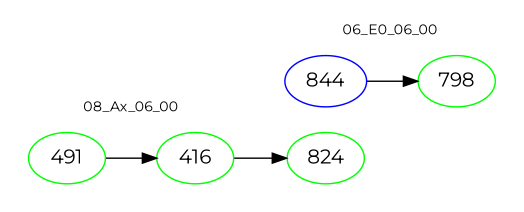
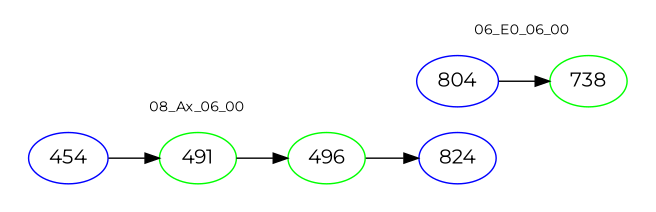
(326, 81) -> (458, 81)
(457, 81) -> (588, 81)
none -> (68, 158)
(195, 158) -> (327, 158)
(326, 158) -> (458, 158)
